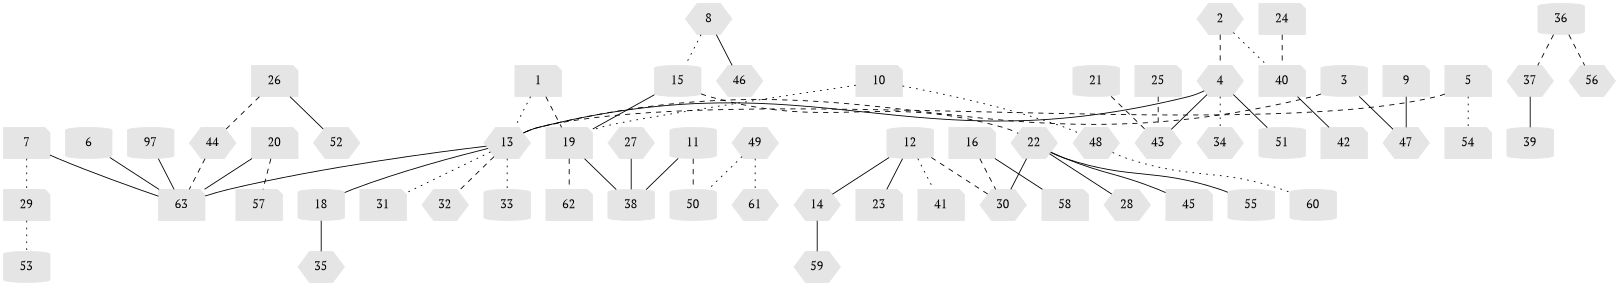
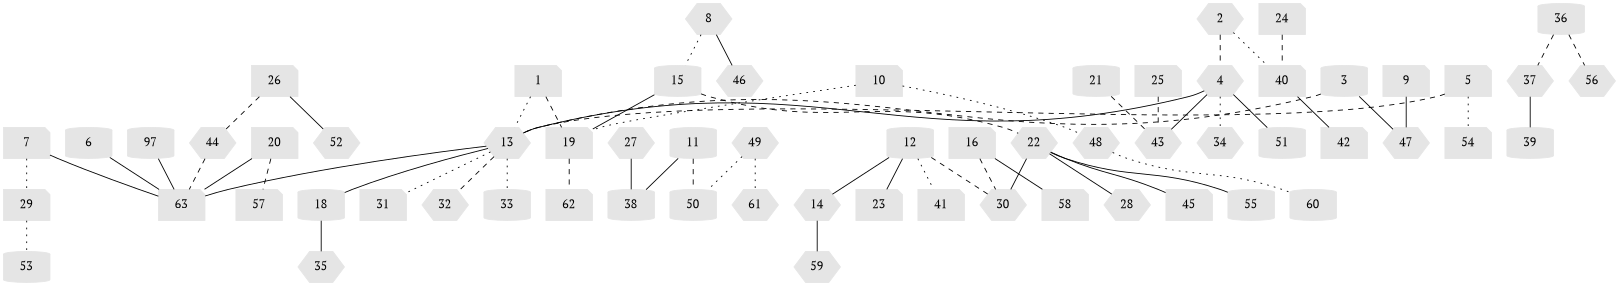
(600, 174) -> none
